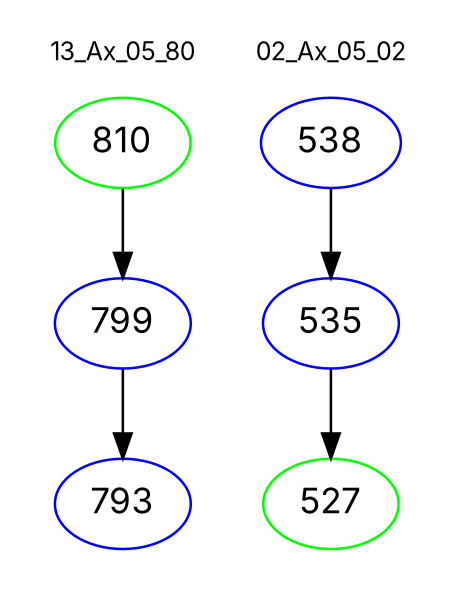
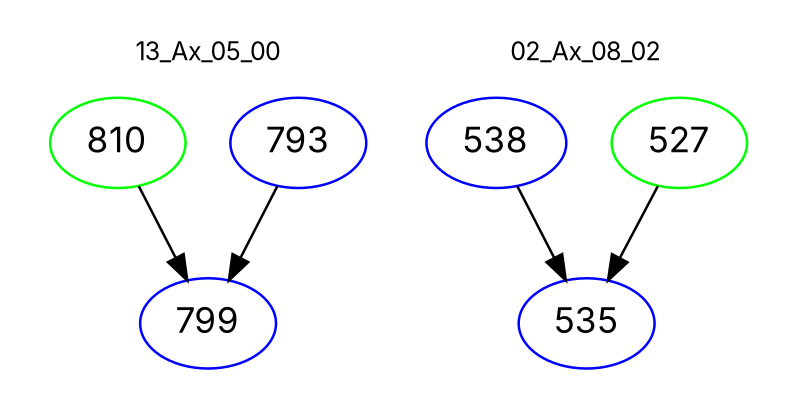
(123, 54) -> (208, 54)
(332, 54) -> (587, 54)
(123, 401) -> (259, 222)
(331, 401) -> (639, 222)
